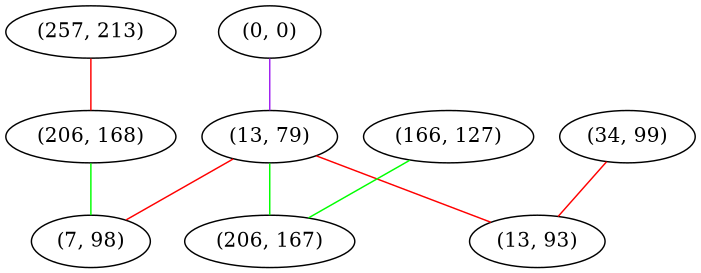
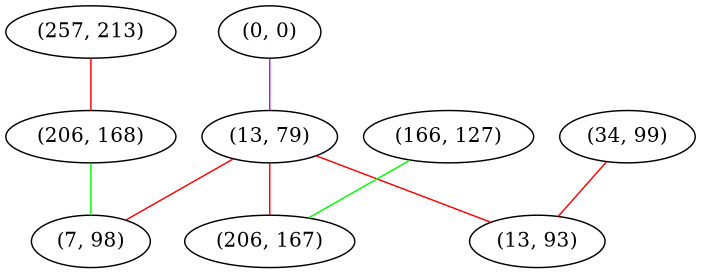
(270, 189) -> (270, 189)
